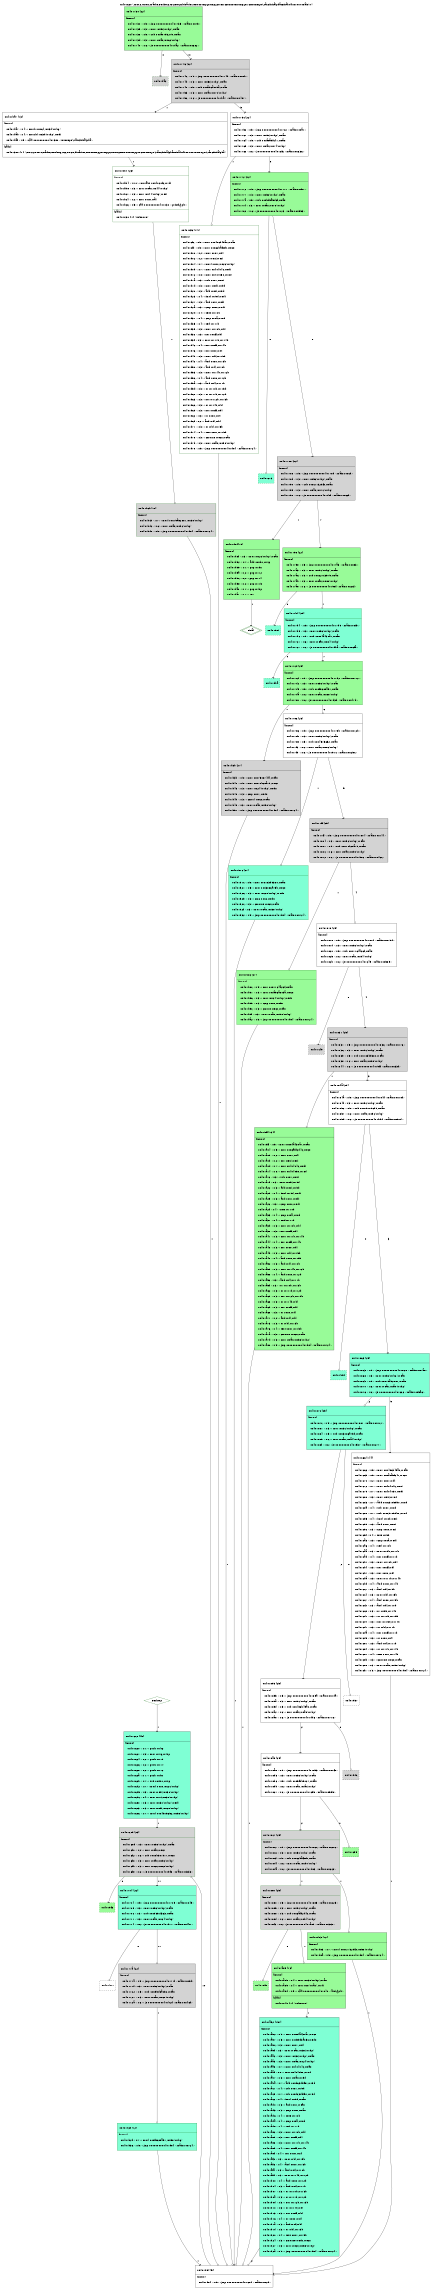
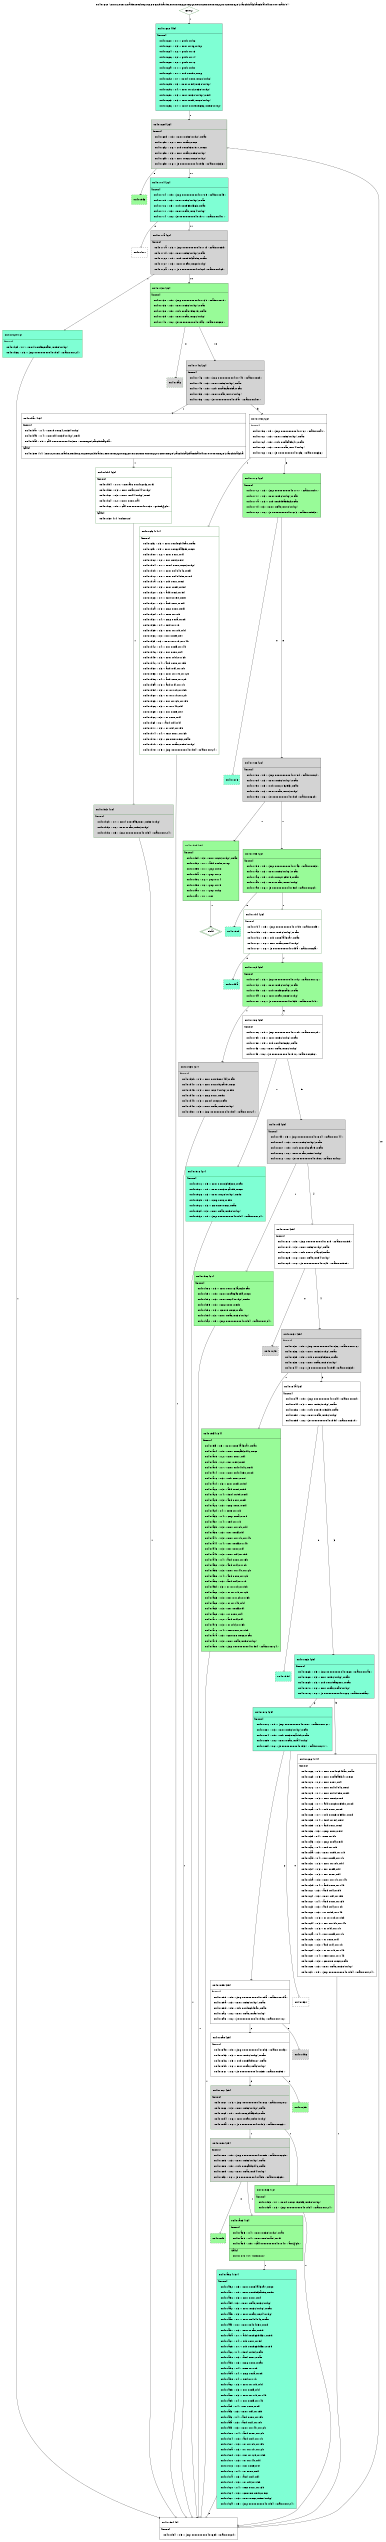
none -> (189, 278)
(323, 630) -> (283, 932)
(157, 1701) -> (189, 11)
